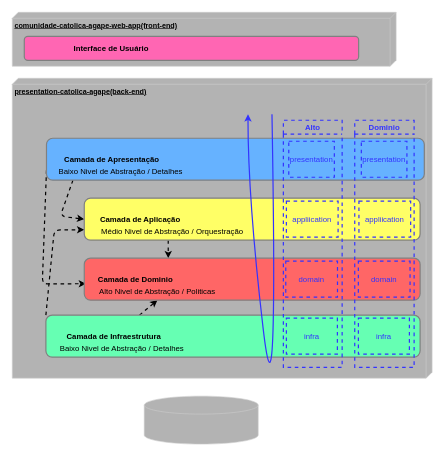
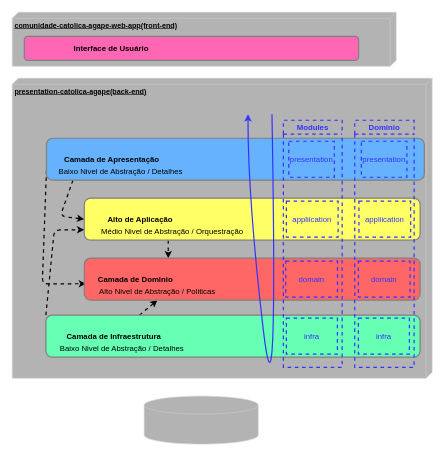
(313, 128) -> (313, 128)
(140, 219) -> (140, 219)
